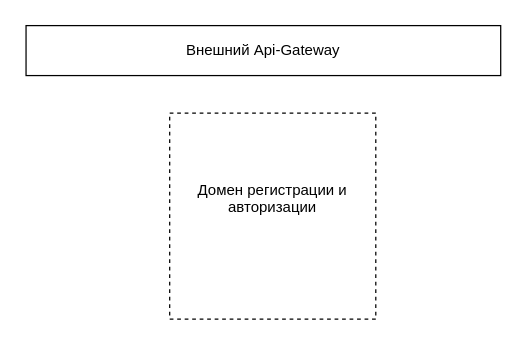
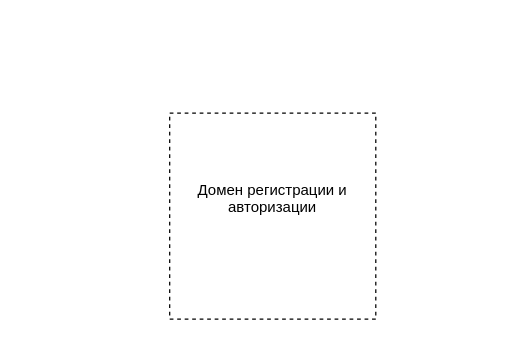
(263, 51) -> none
